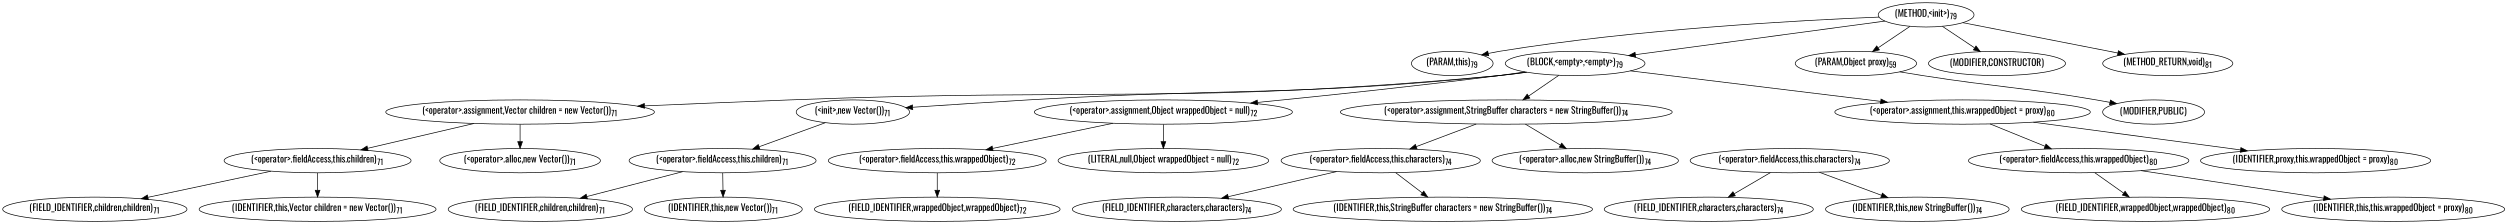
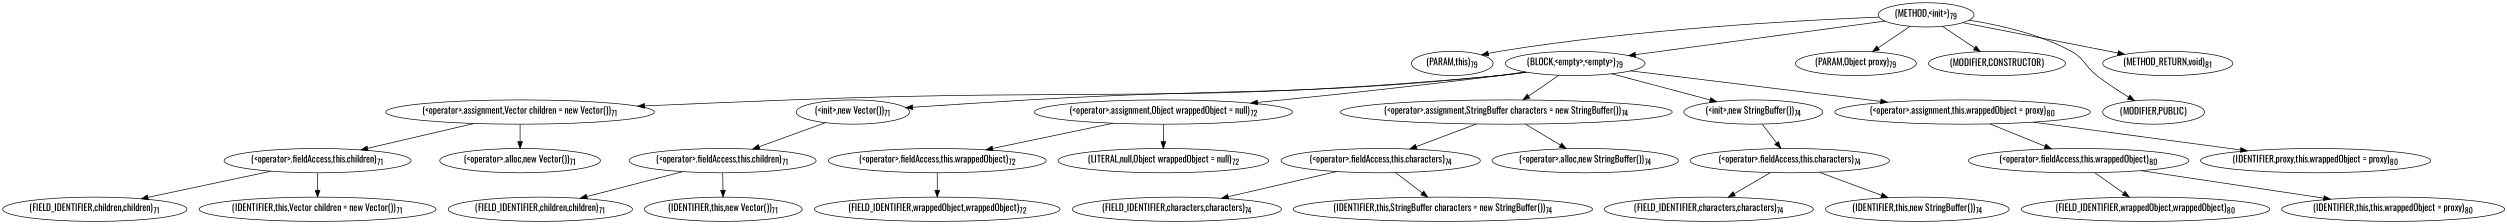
(1893, 62) -> (1893, 62)
(2005, 87) -> (2060, 46)
none -> (1753, 112)
